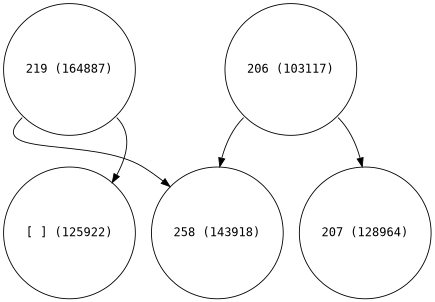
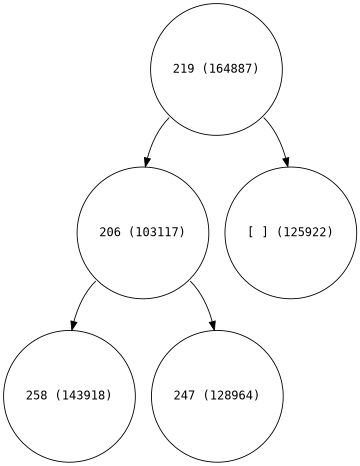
(81, 150) -> (156, 136)
(365, 233) -> (217, 396)
